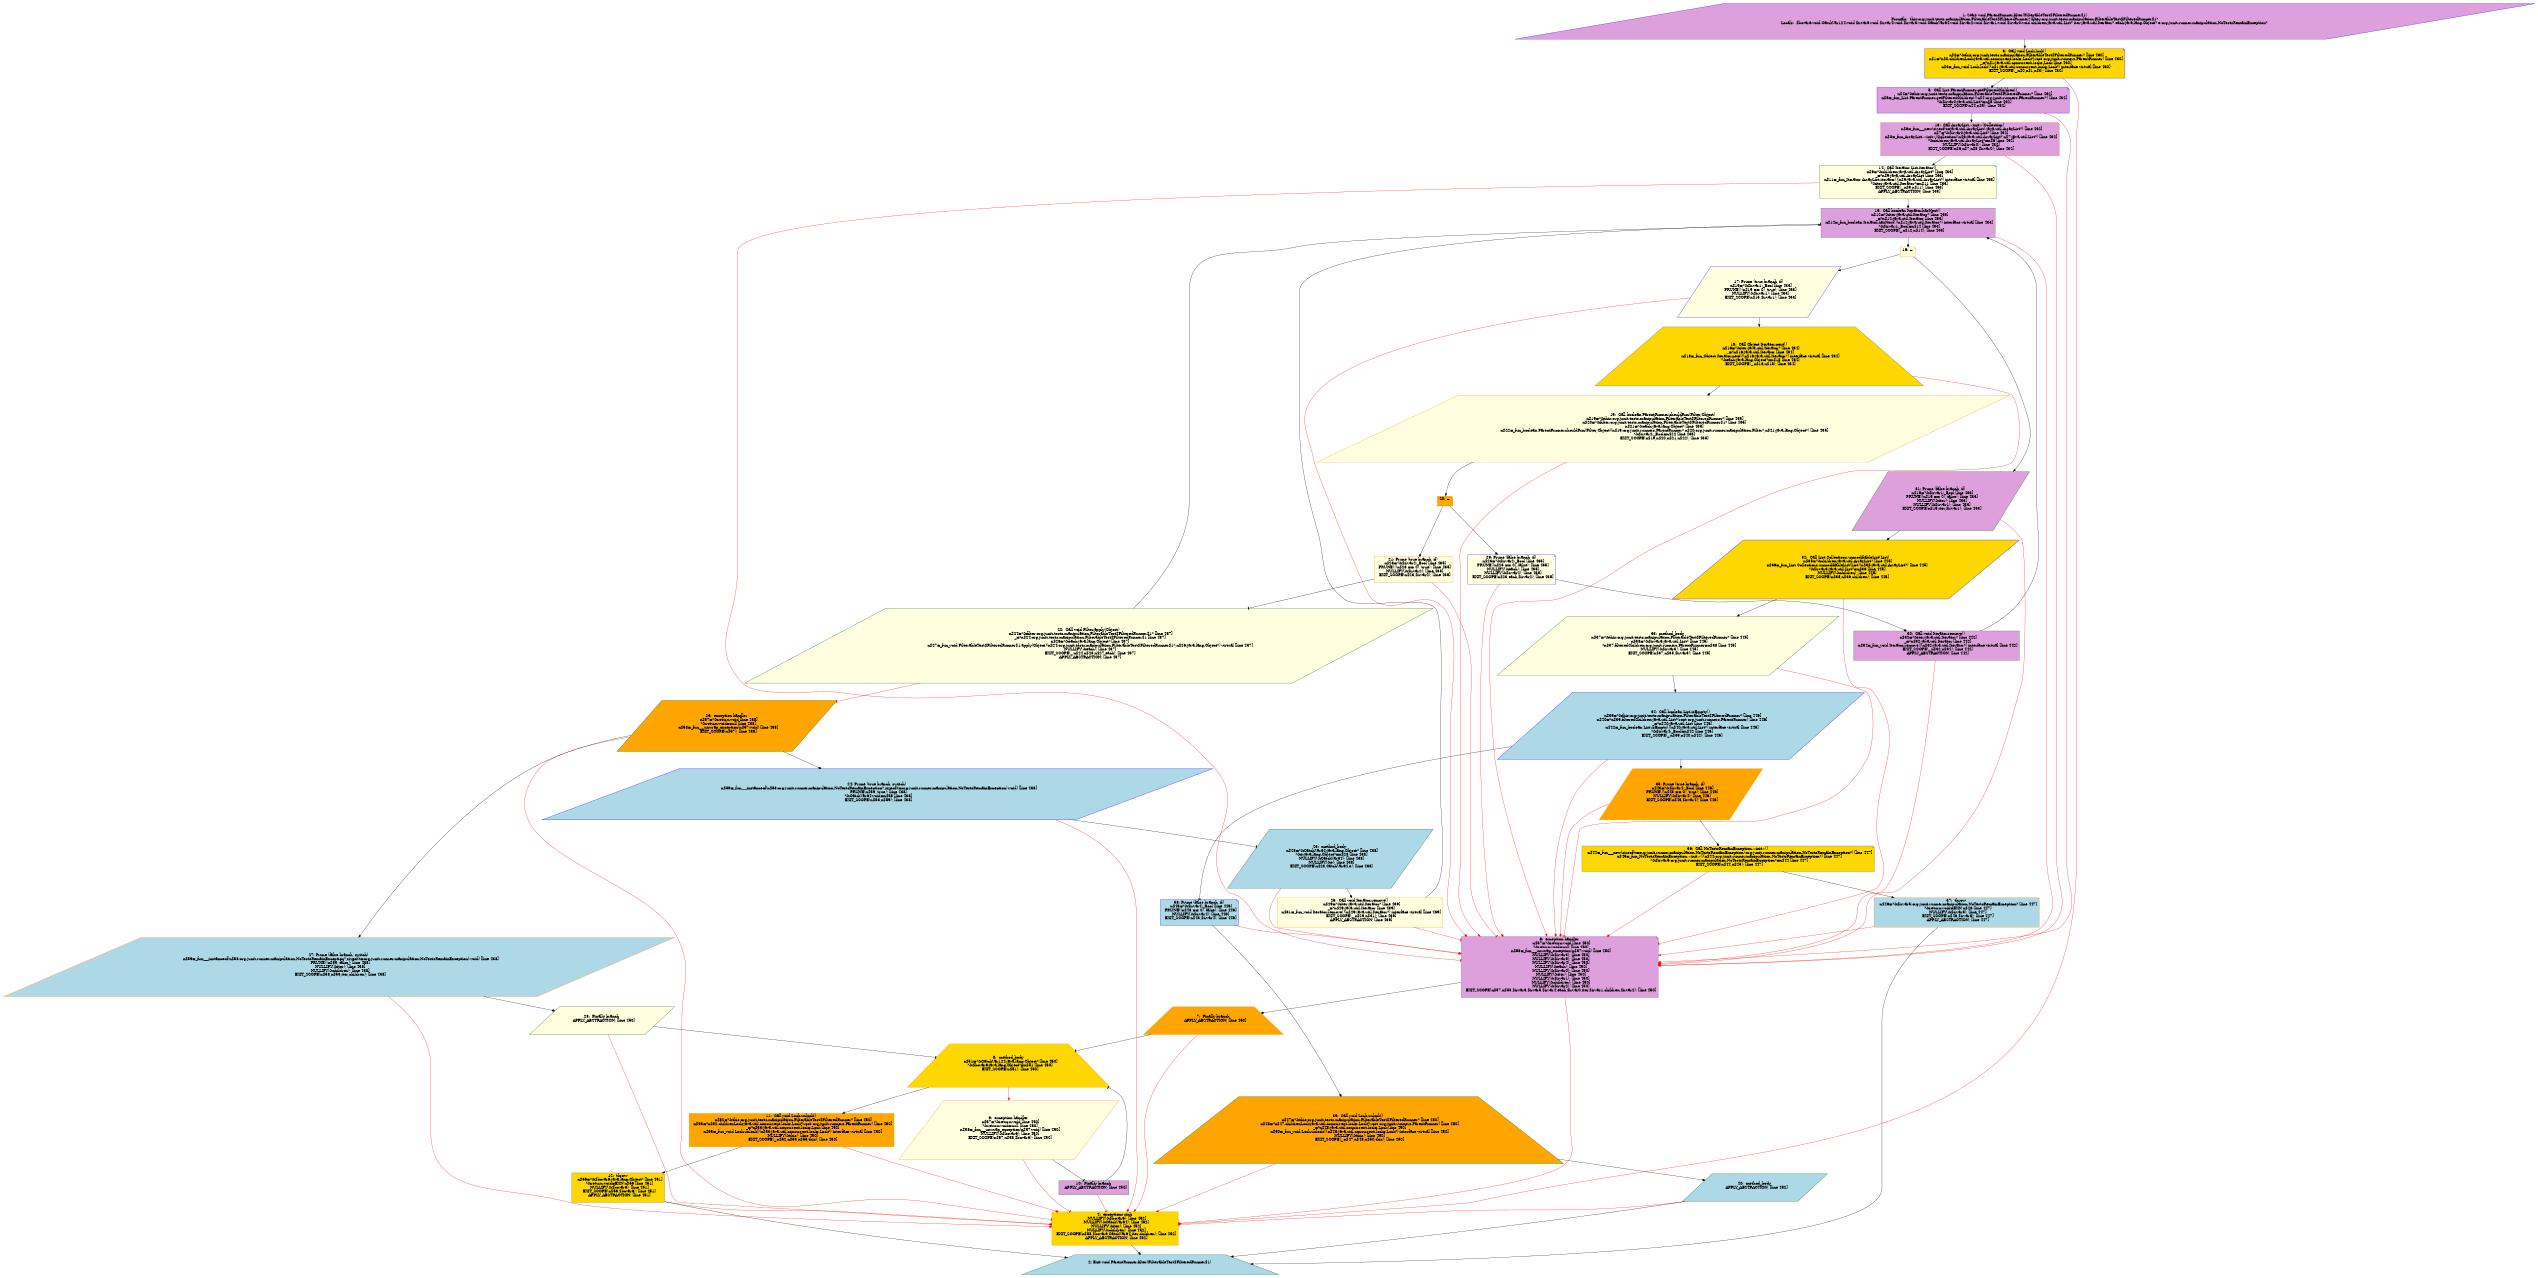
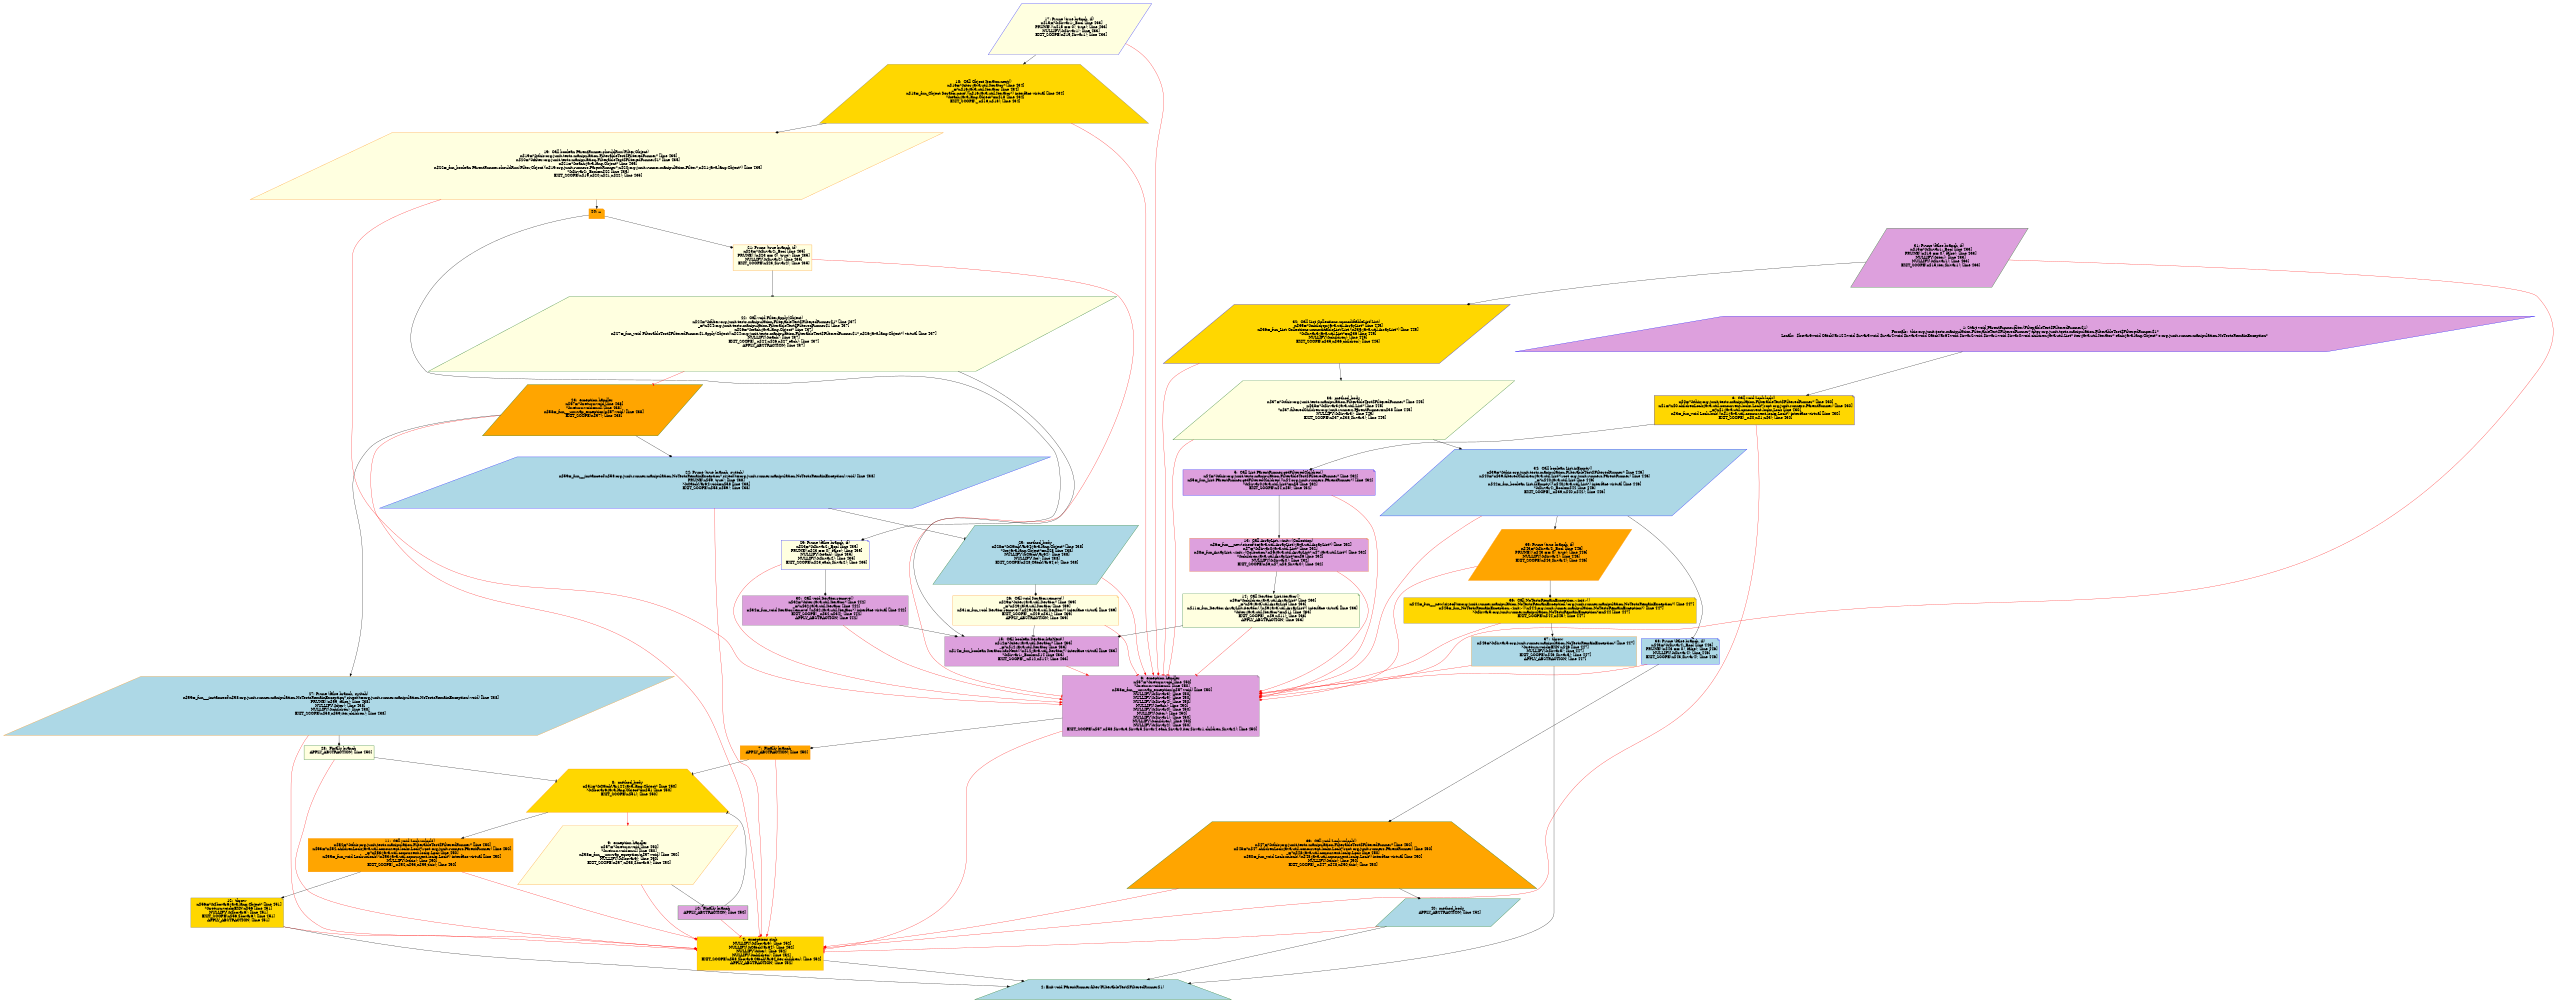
(1908, 252) -> none
(602, 1021) -> (339, 753)
(1214, 1021) -> (775, 753)
